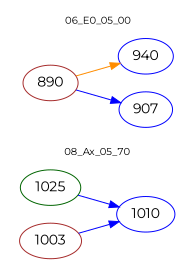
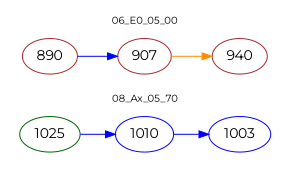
(146, 56) -> (240, 56)
(93, 71) -> (187, 56)
(146, 110) -> (145, 56)
(94, 229) -> (186, 134)
(51, 241) -> (240, 134)
